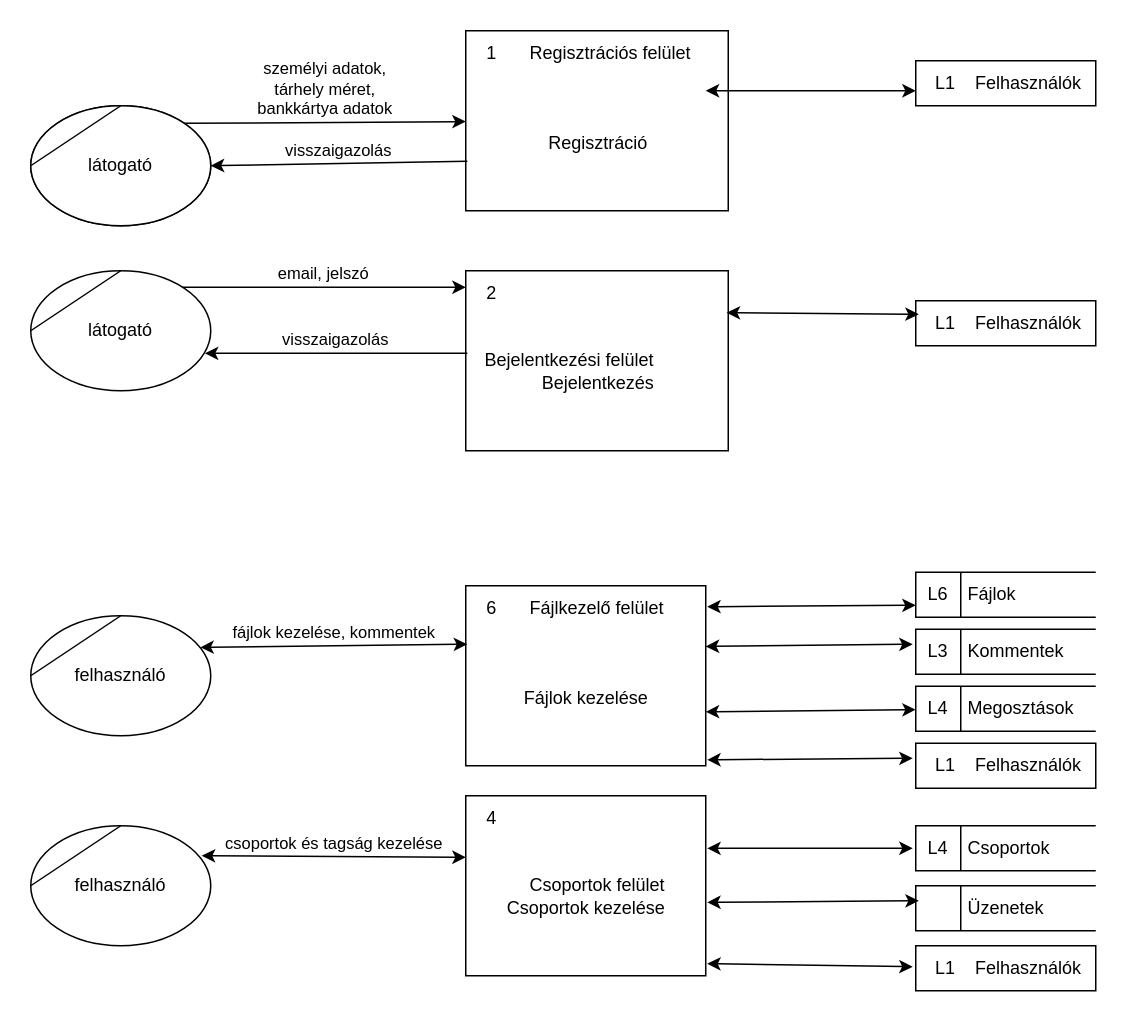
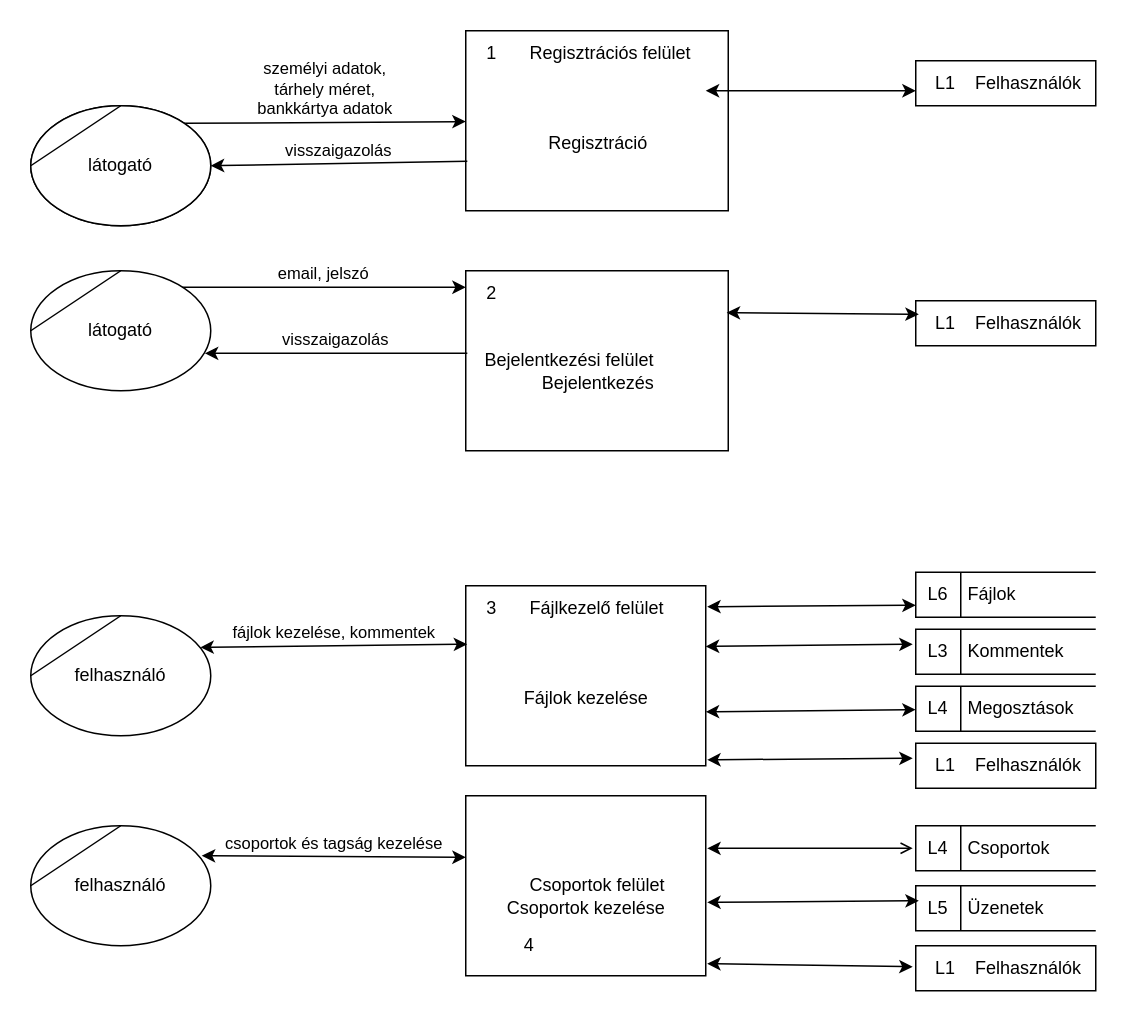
(492, 608) -> (492, 608)
(492, 818) -> (530, 946)
(901, 848) -> (903, 848)
none -> (938, 908)
